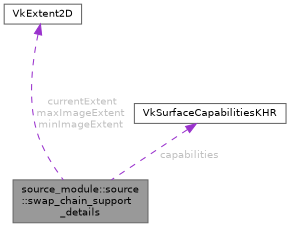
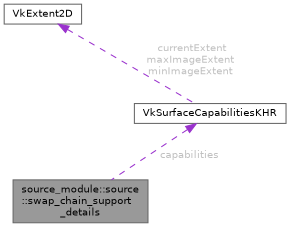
(33, 111) -> (131, 66)
